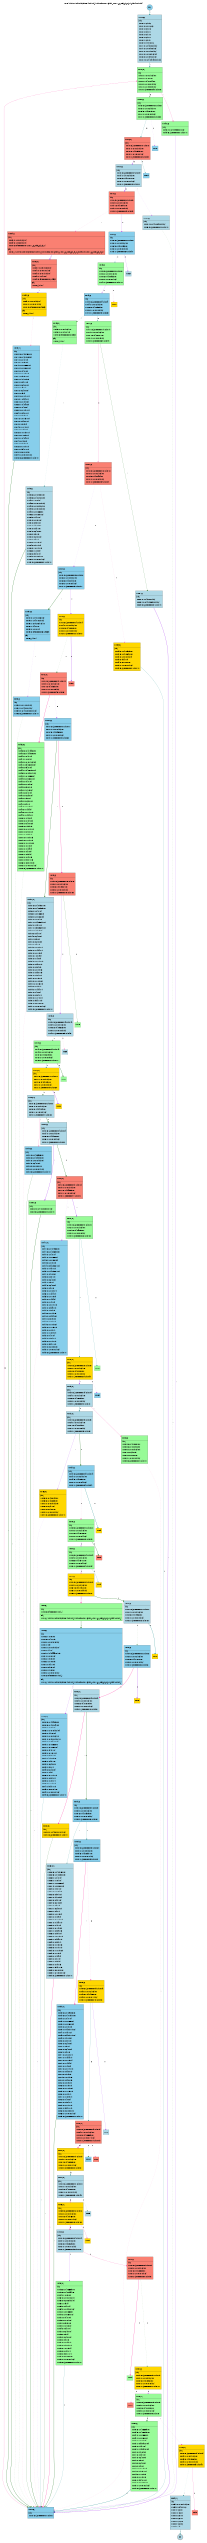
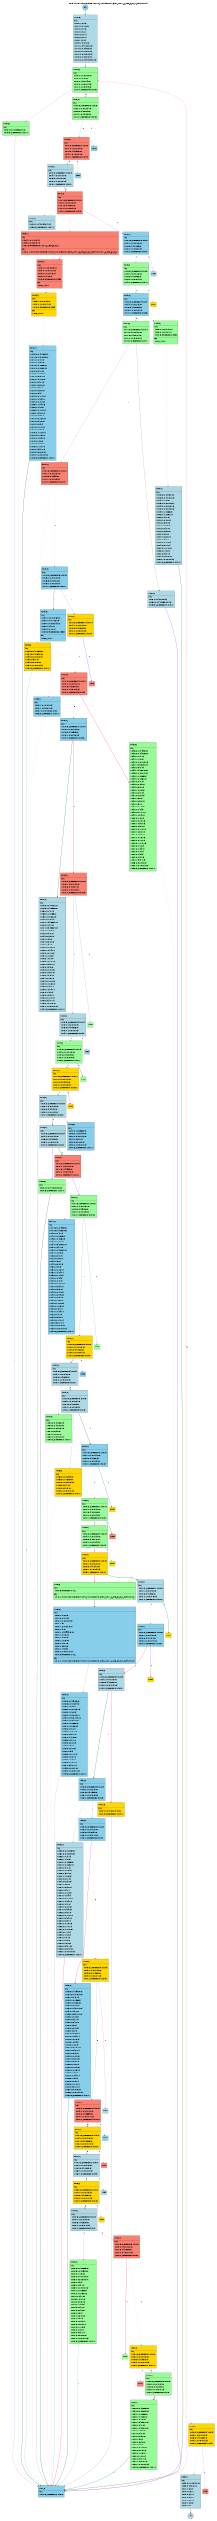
(26, 1841) -> (36, 1802)
(93, 2150) -> (101, 2155)
